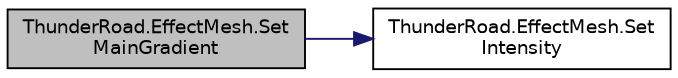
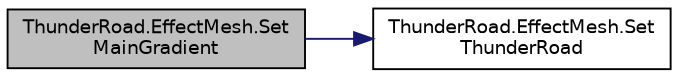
(522, 39) -> (522, 39)
